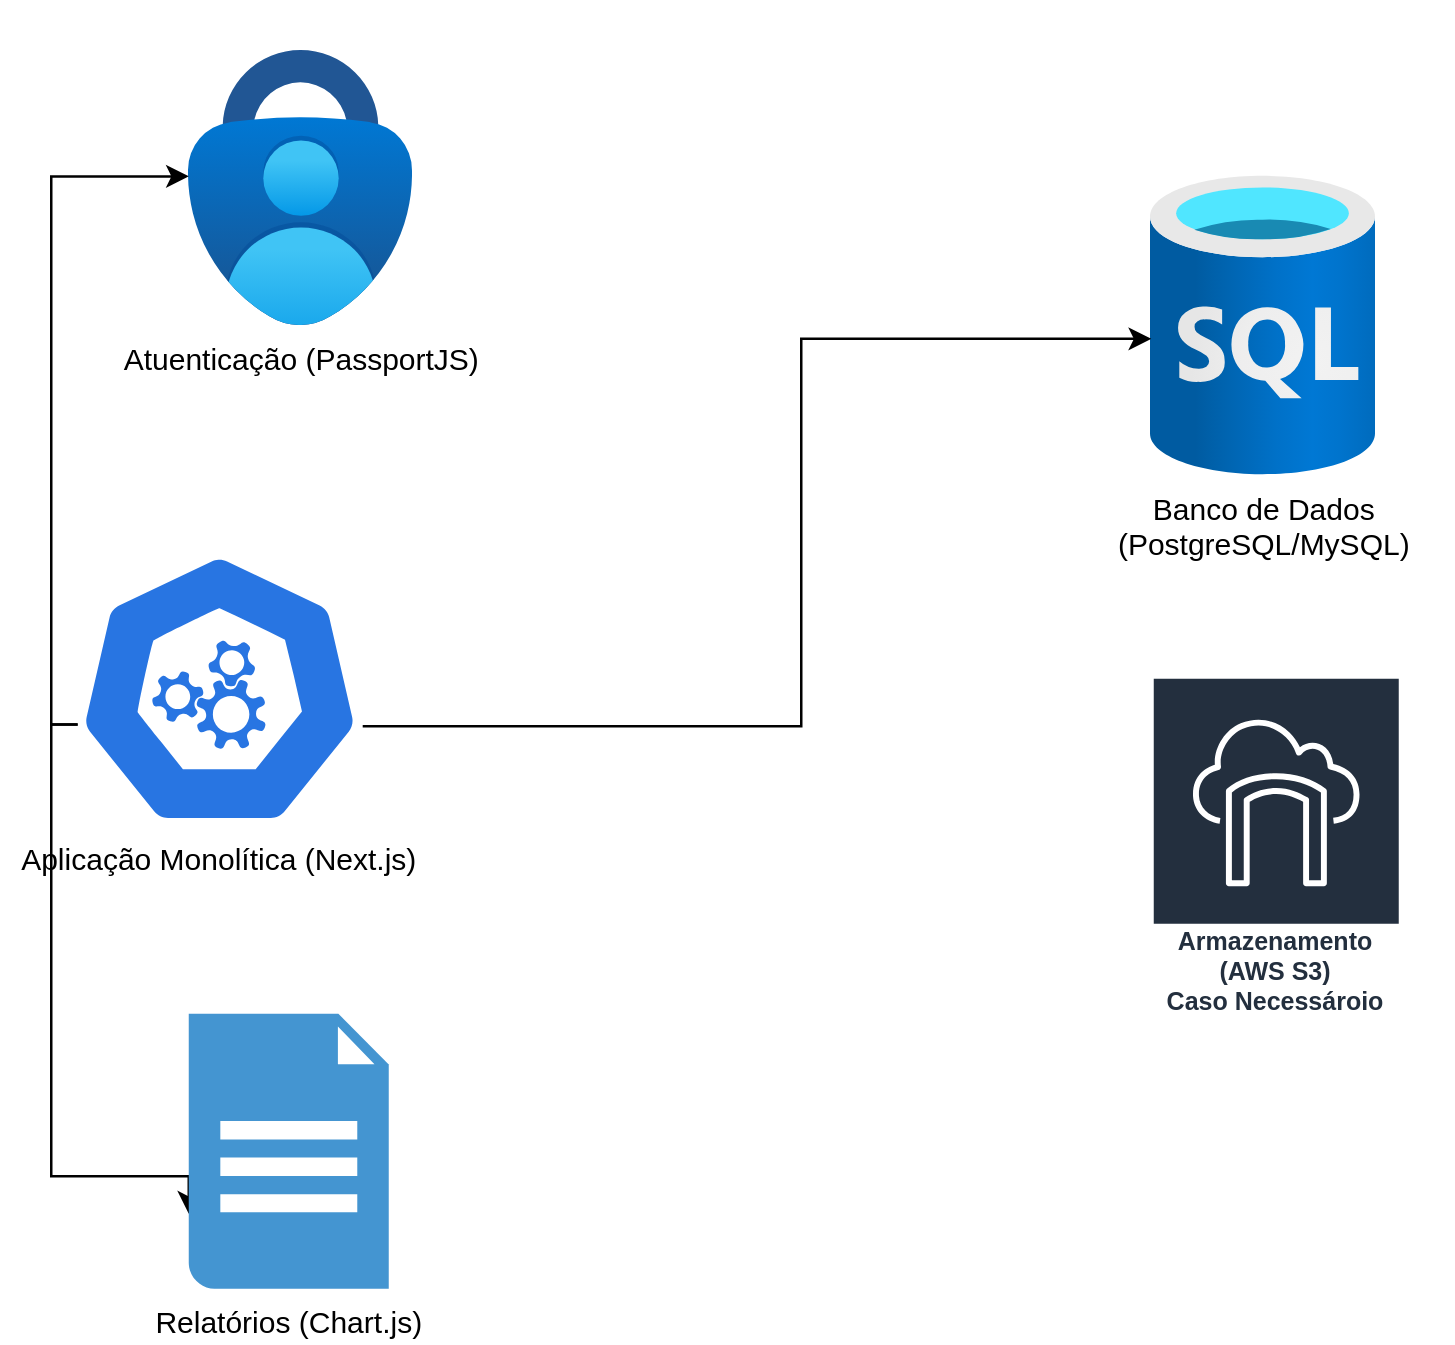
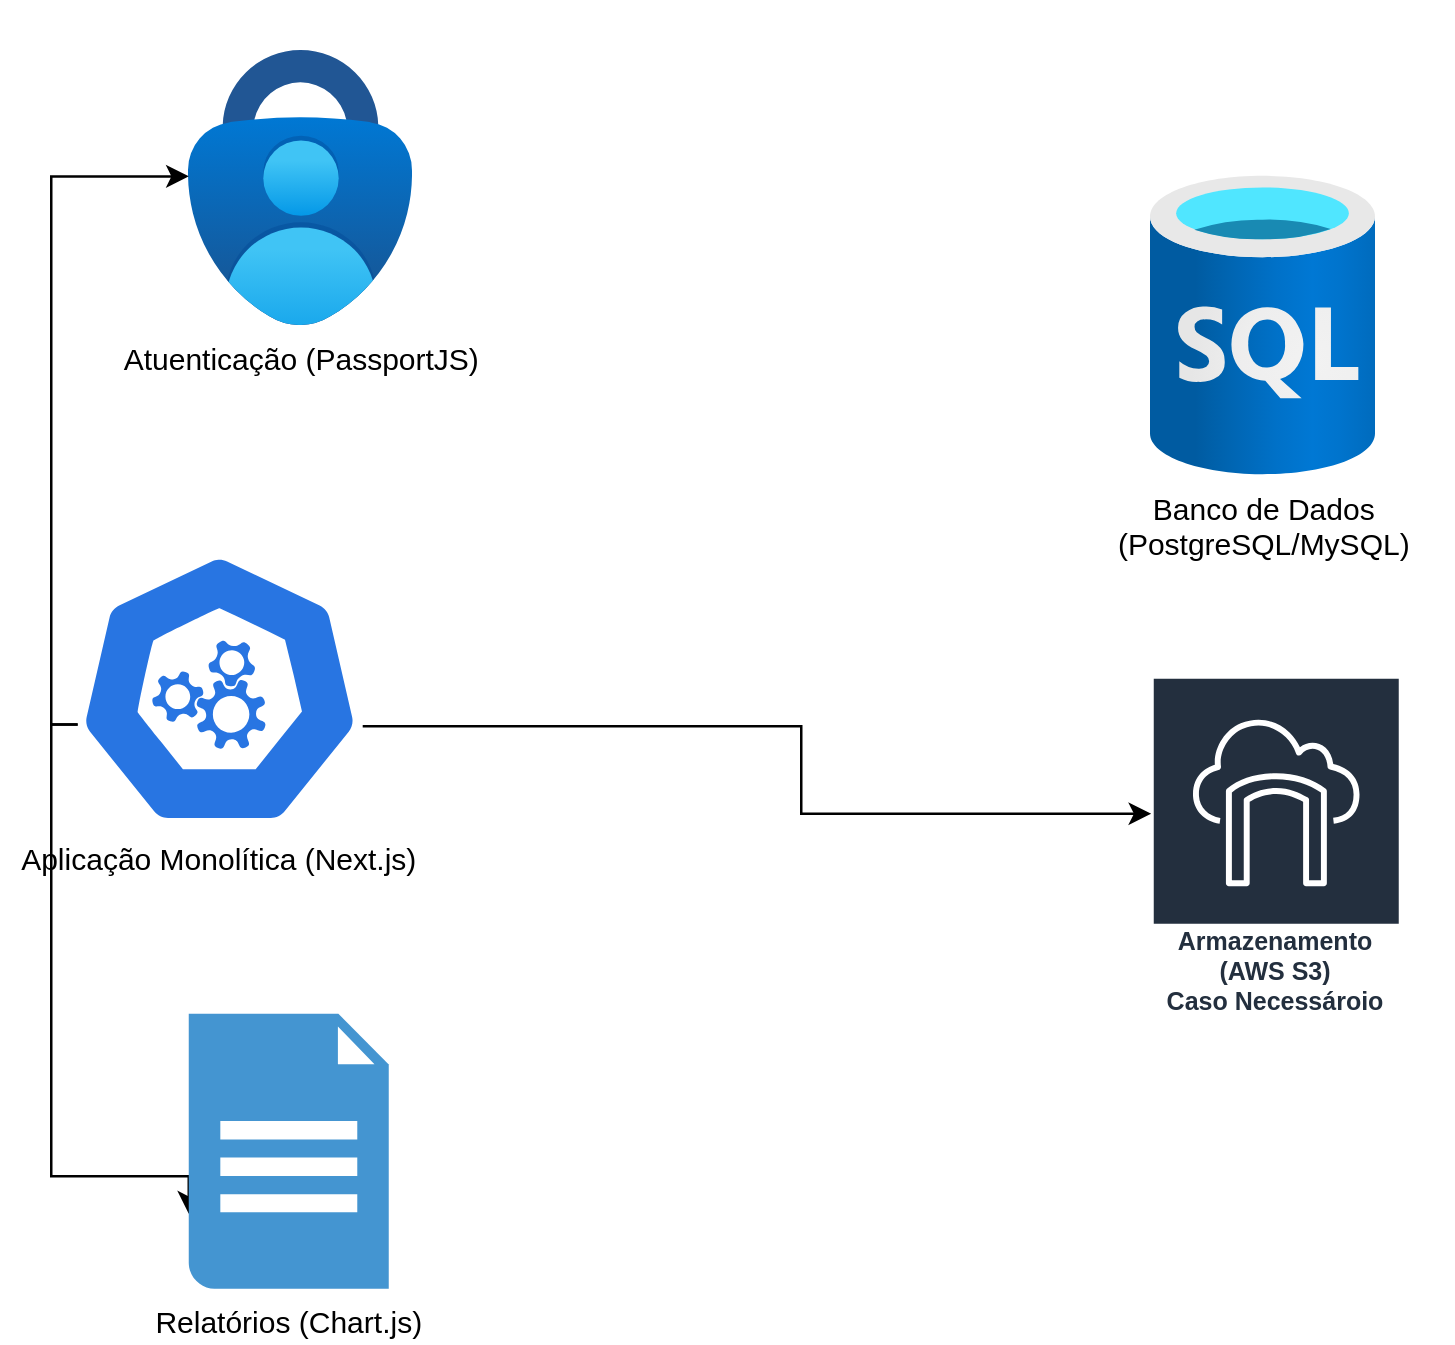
(801, 364) -> none
none -> (927, 814)
